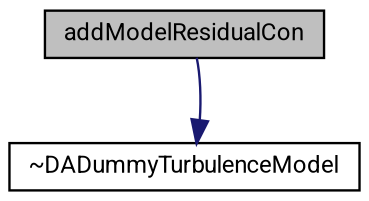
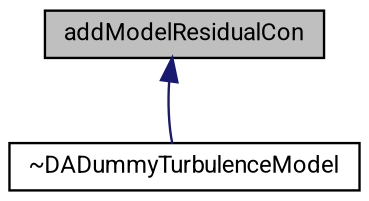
(200, 89) -> (169, 113)
